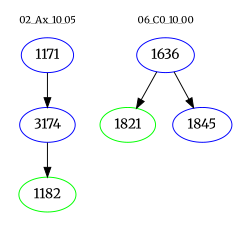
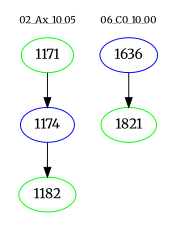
(47, 55) -> (47, 55)
(47, 125) -> (47, 125)
(202, 125) -> none
